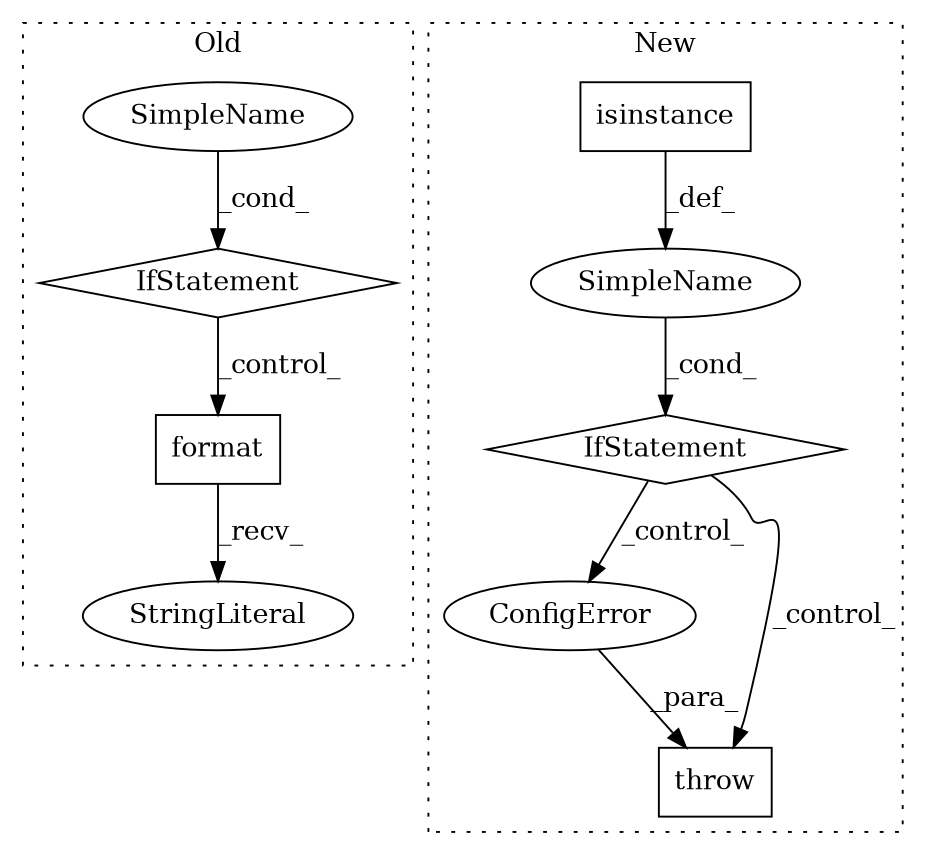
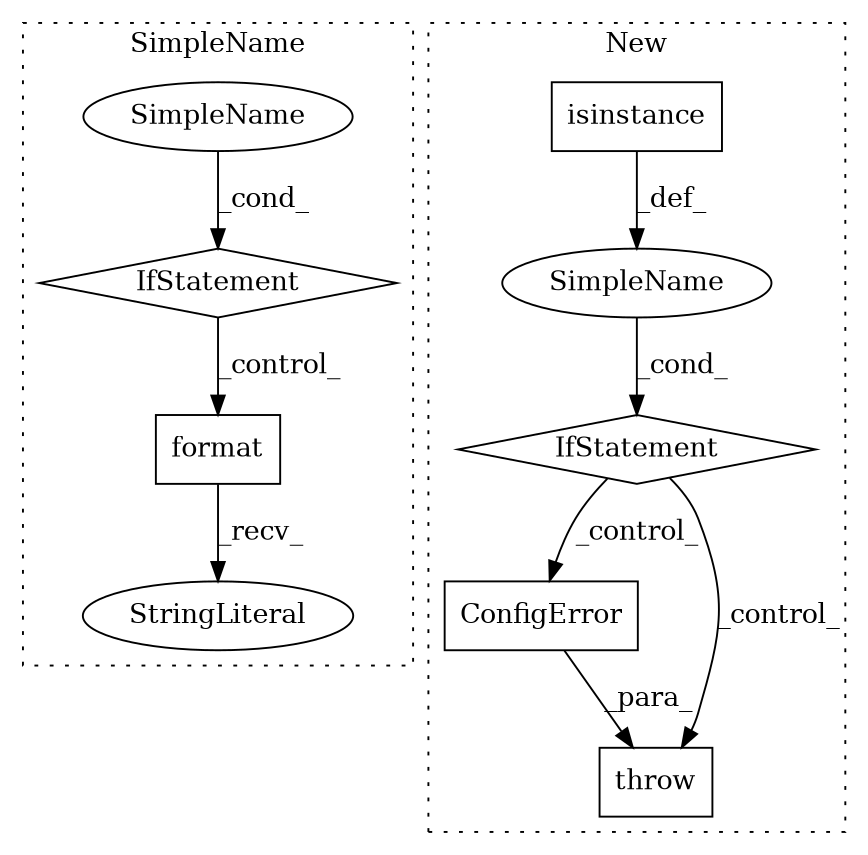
(218, 45) -> (218, 45)
(570, 616) -> (541, 616)
